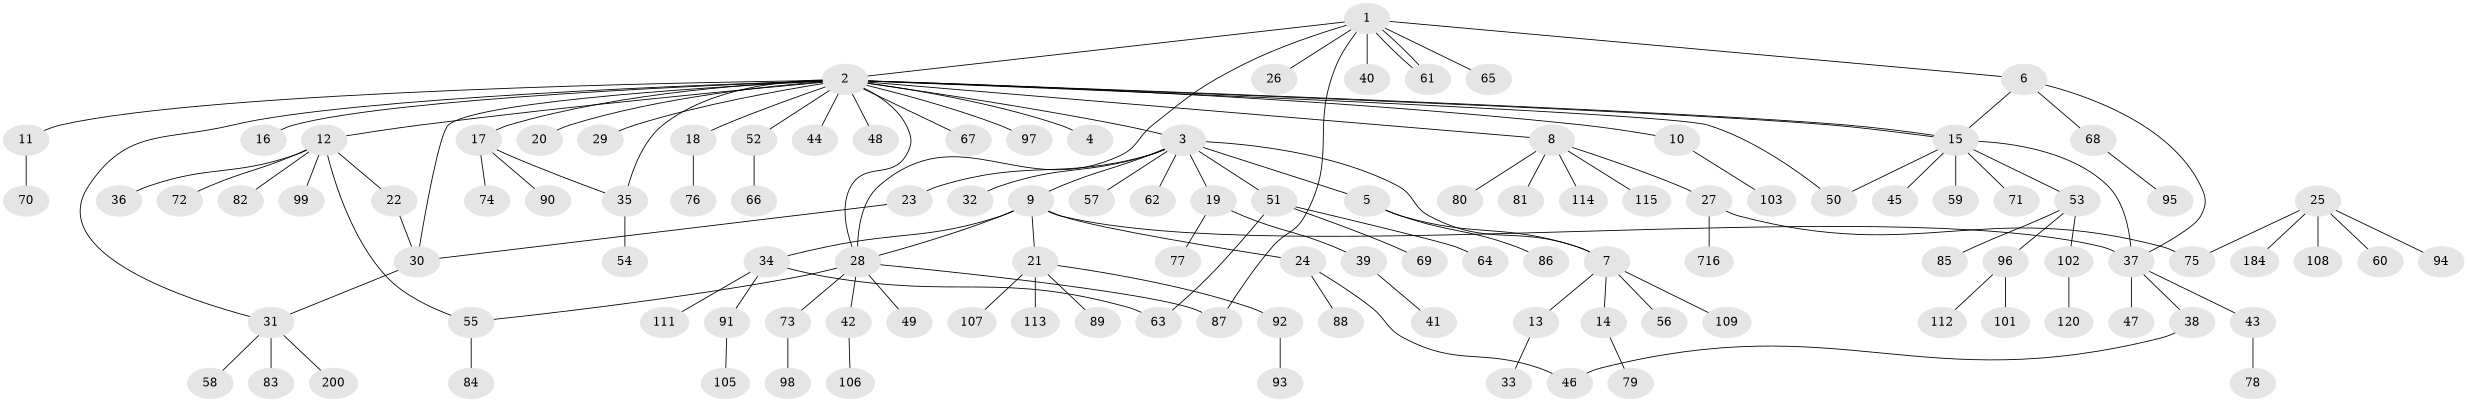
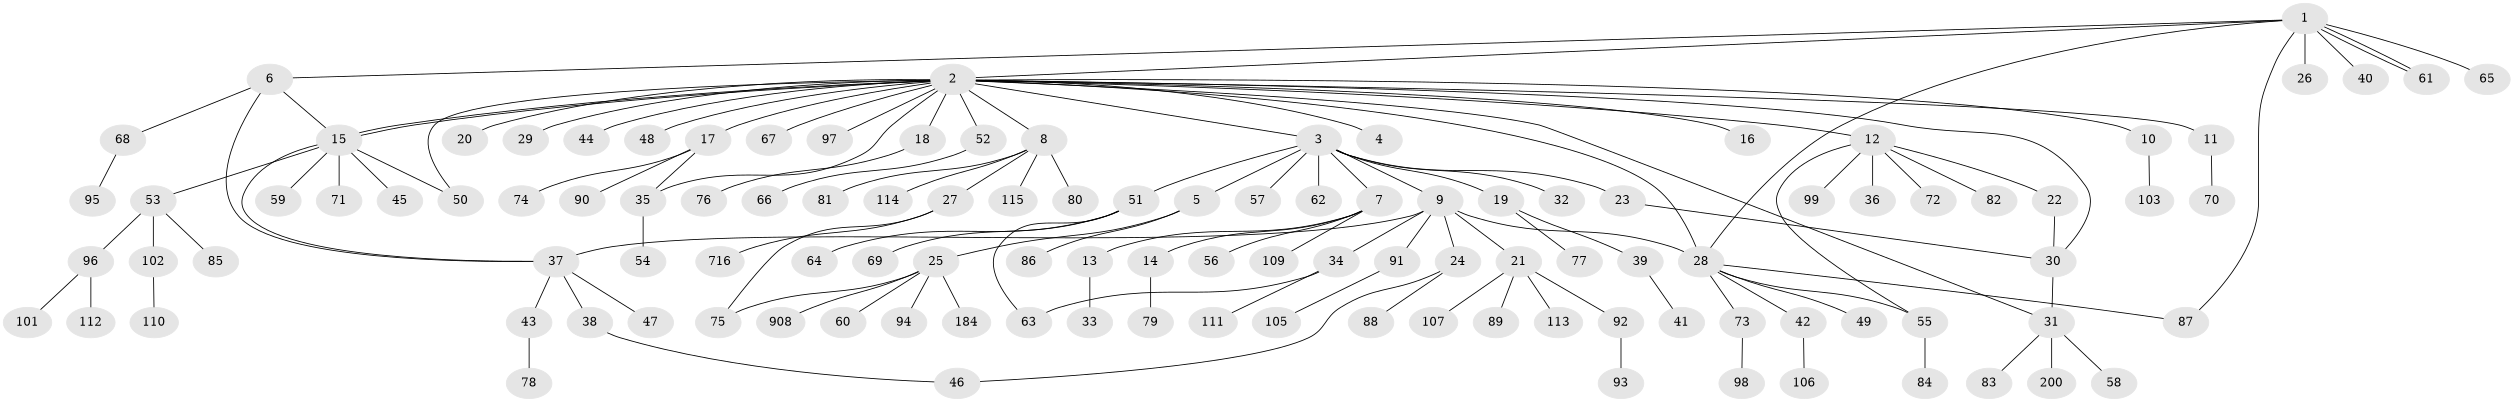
(1488, 231) -> (1018, 243)
(2318, 262) -> (781, 323)
(747, 292) -> (1419, 231)
(2069, 323) -> (154, 323)
